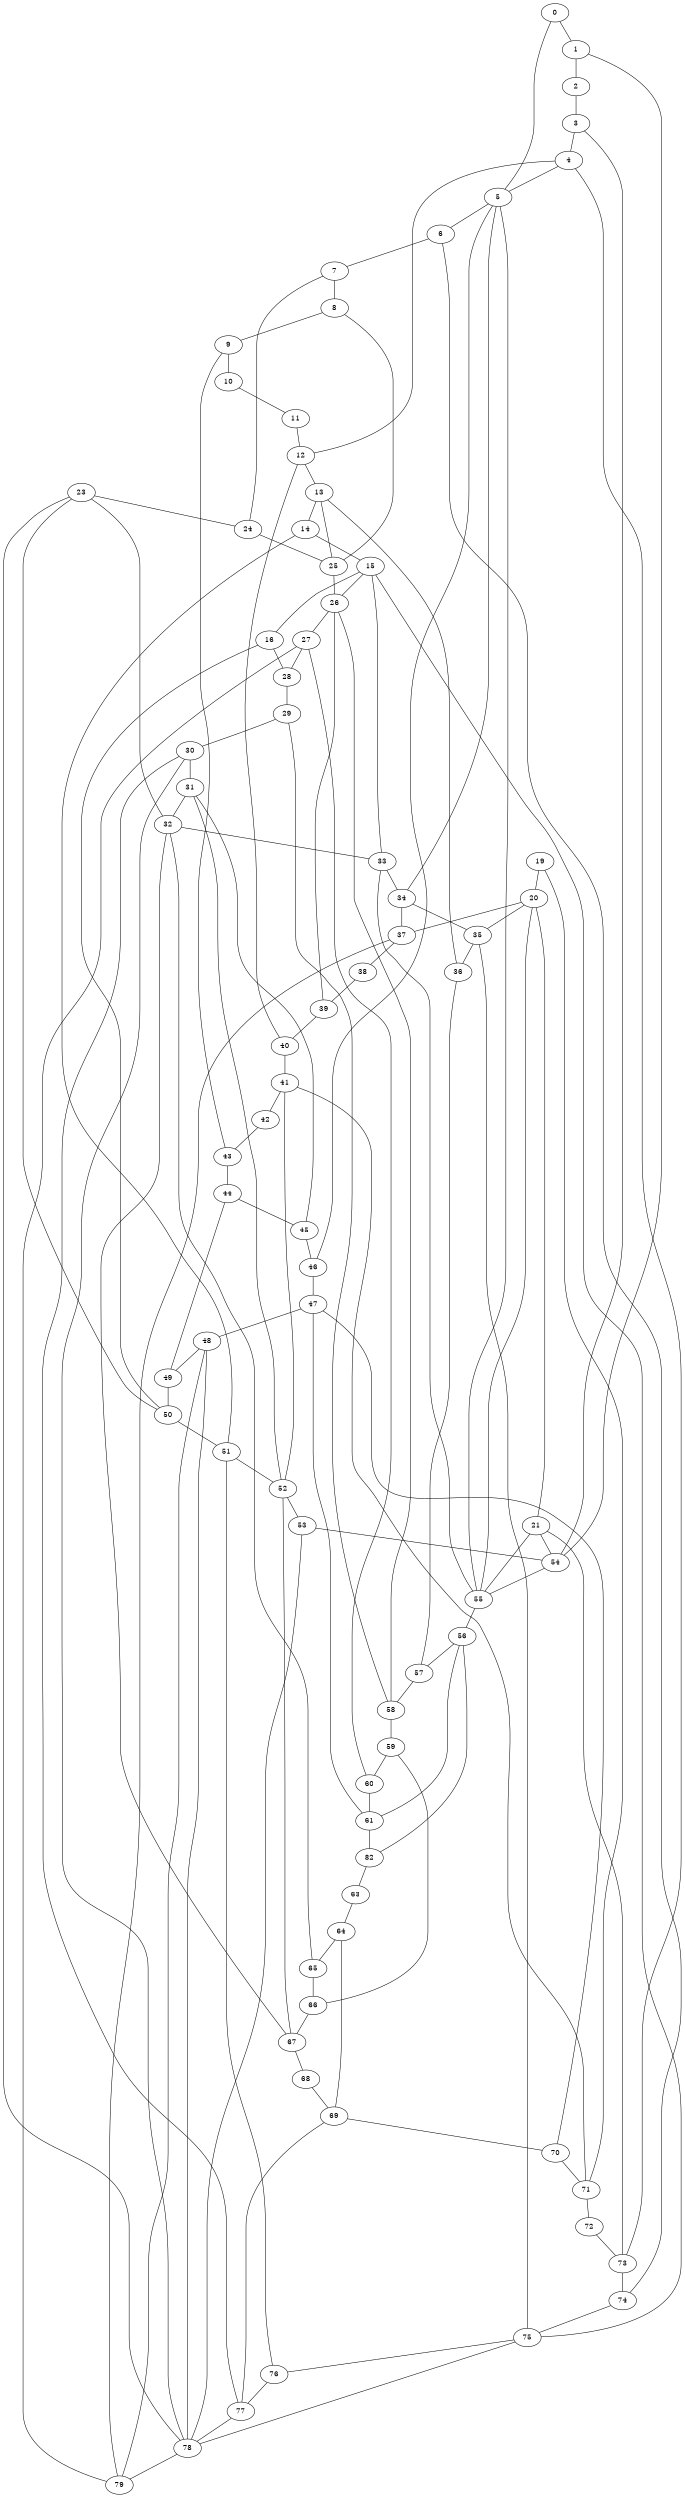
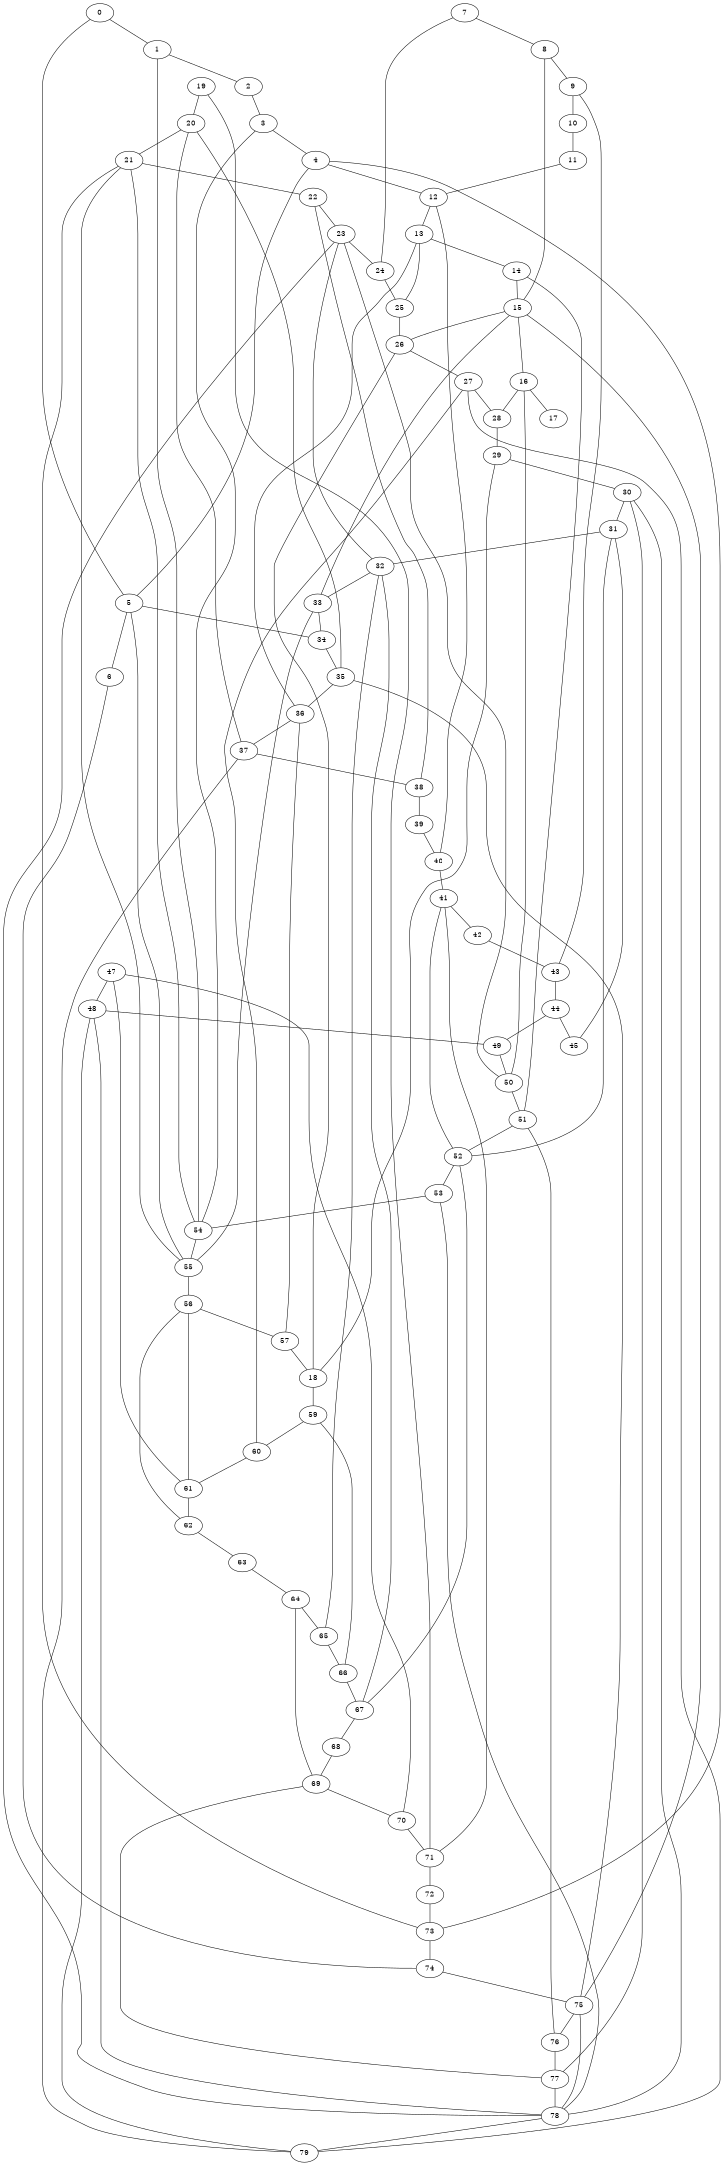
none -> (313, 197)
(388, 253) -> none
none -> (554, 419)
(393, 438) -> (545, 182)
(316, 805) -> none
(402, 917) -> (272, 732)
(525, 1252) -> none
(313, 1267) -> none
(391, 1710) -> (313, 1378)
(370, 1858) -> (189, 1526)
